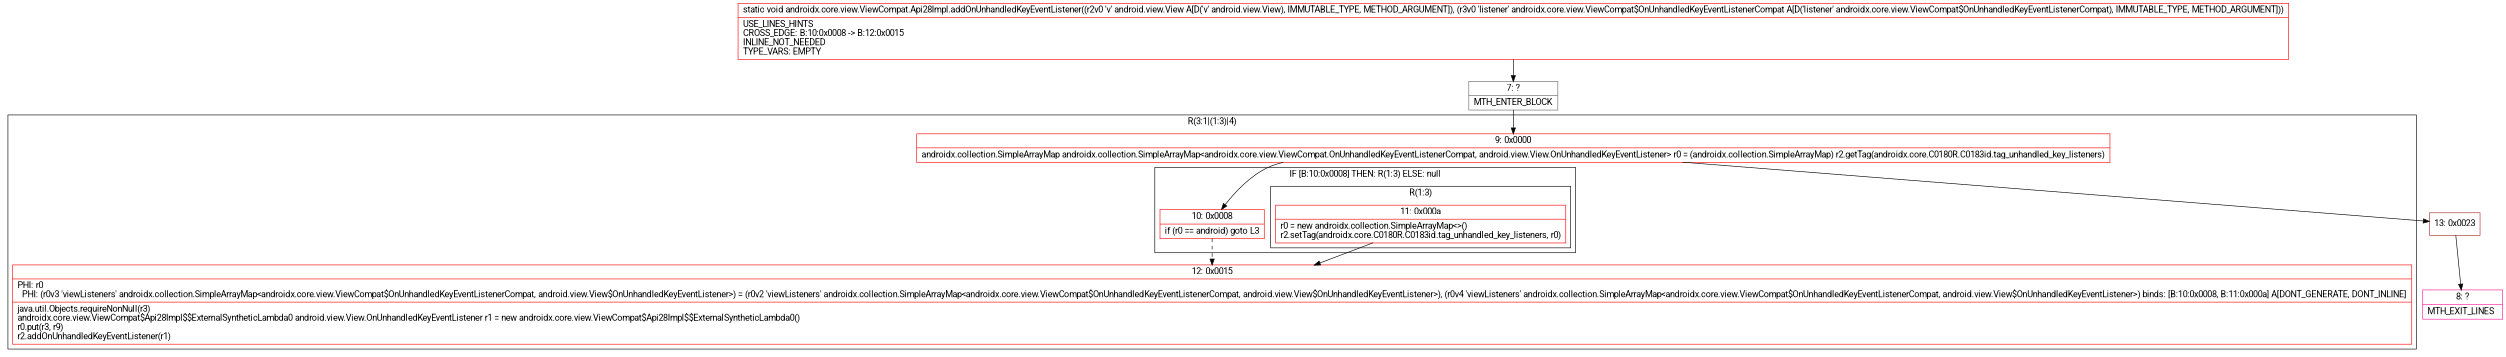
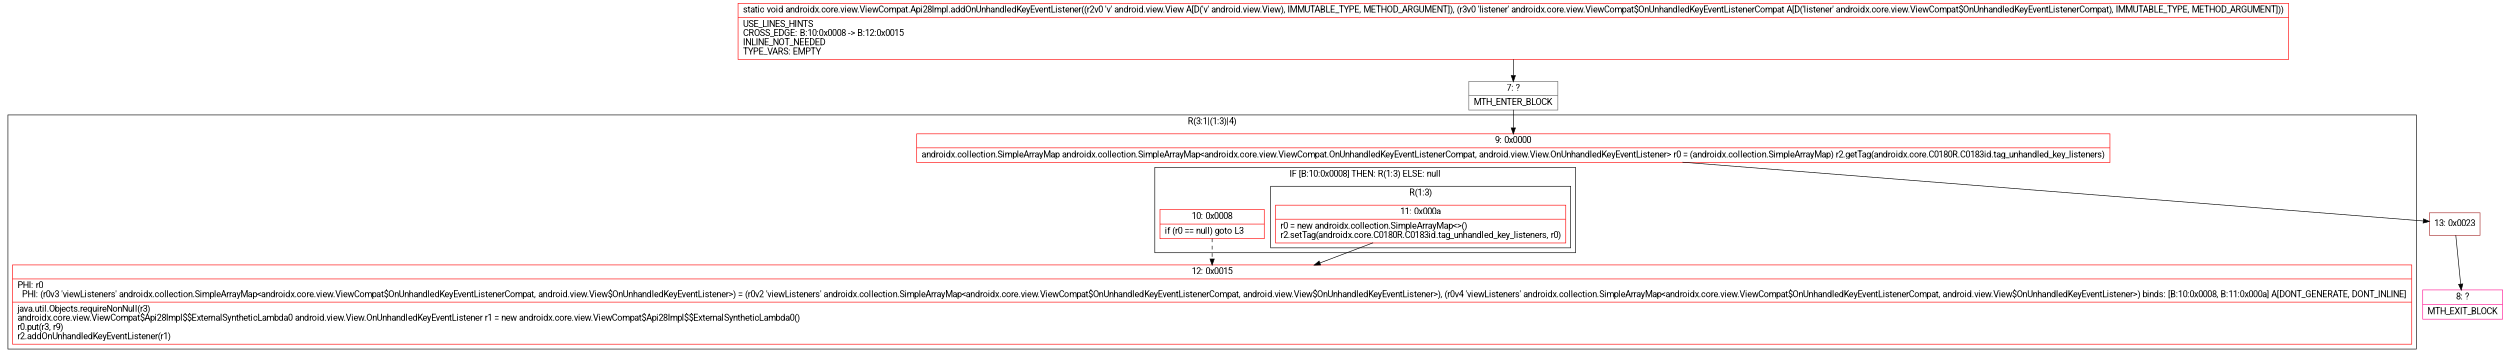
(1251, 178) -> none
(1212, 231) -> (1205, 231)
(2461, 312) -> (2463, 312)
